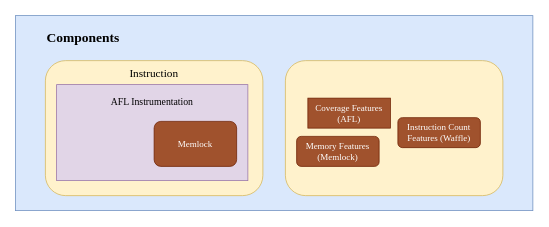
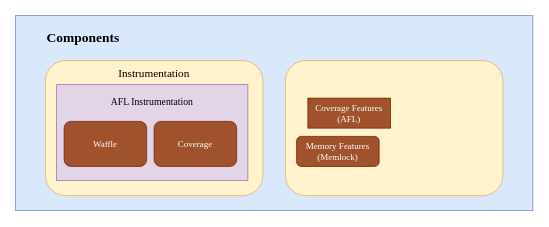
(154, 72) -> (154, 72)
(439, 132) -> none
none -> (105, 144)
(195, 144) -> (195, 144)
